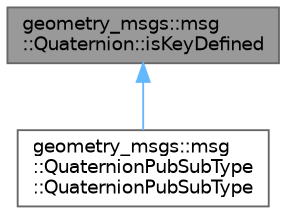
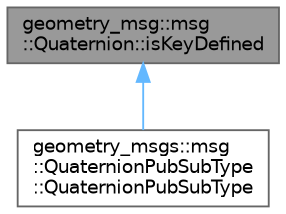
(143, 35) -> (143, 35)
